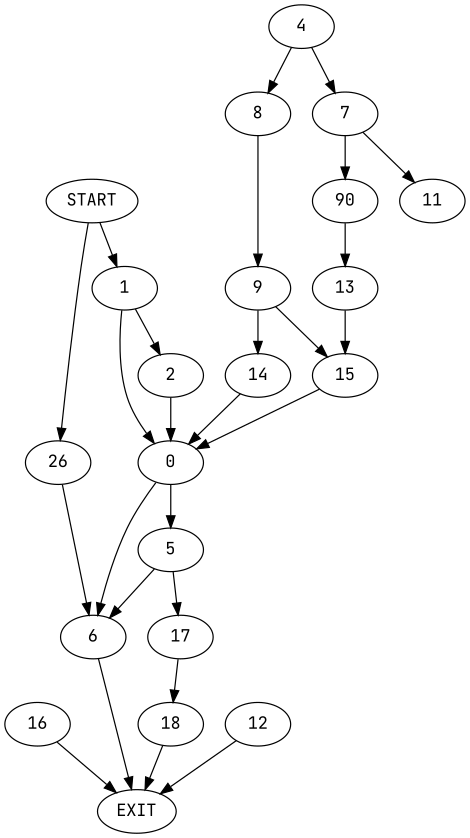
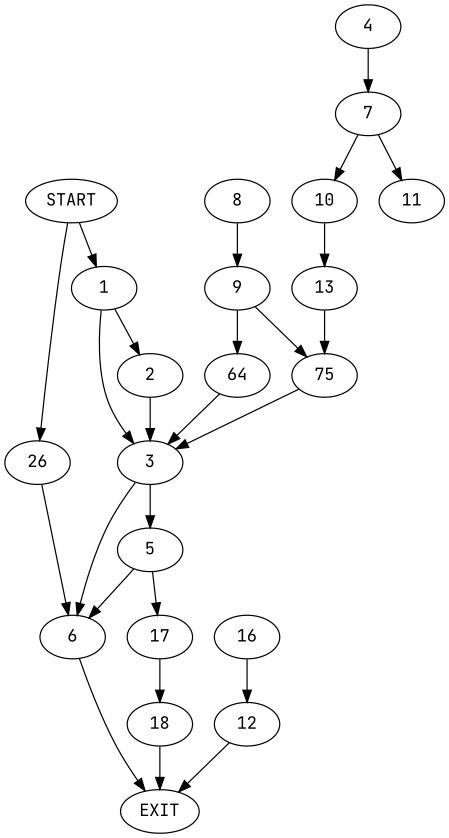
(283, 65) -> none
(345, 201) -> (325, 201)
(258, 375) -> (237, 375)
(345, 375) -> (325, 375)
(171, 463) -> (150, 463)
(82, 763) -> (247, 675)
